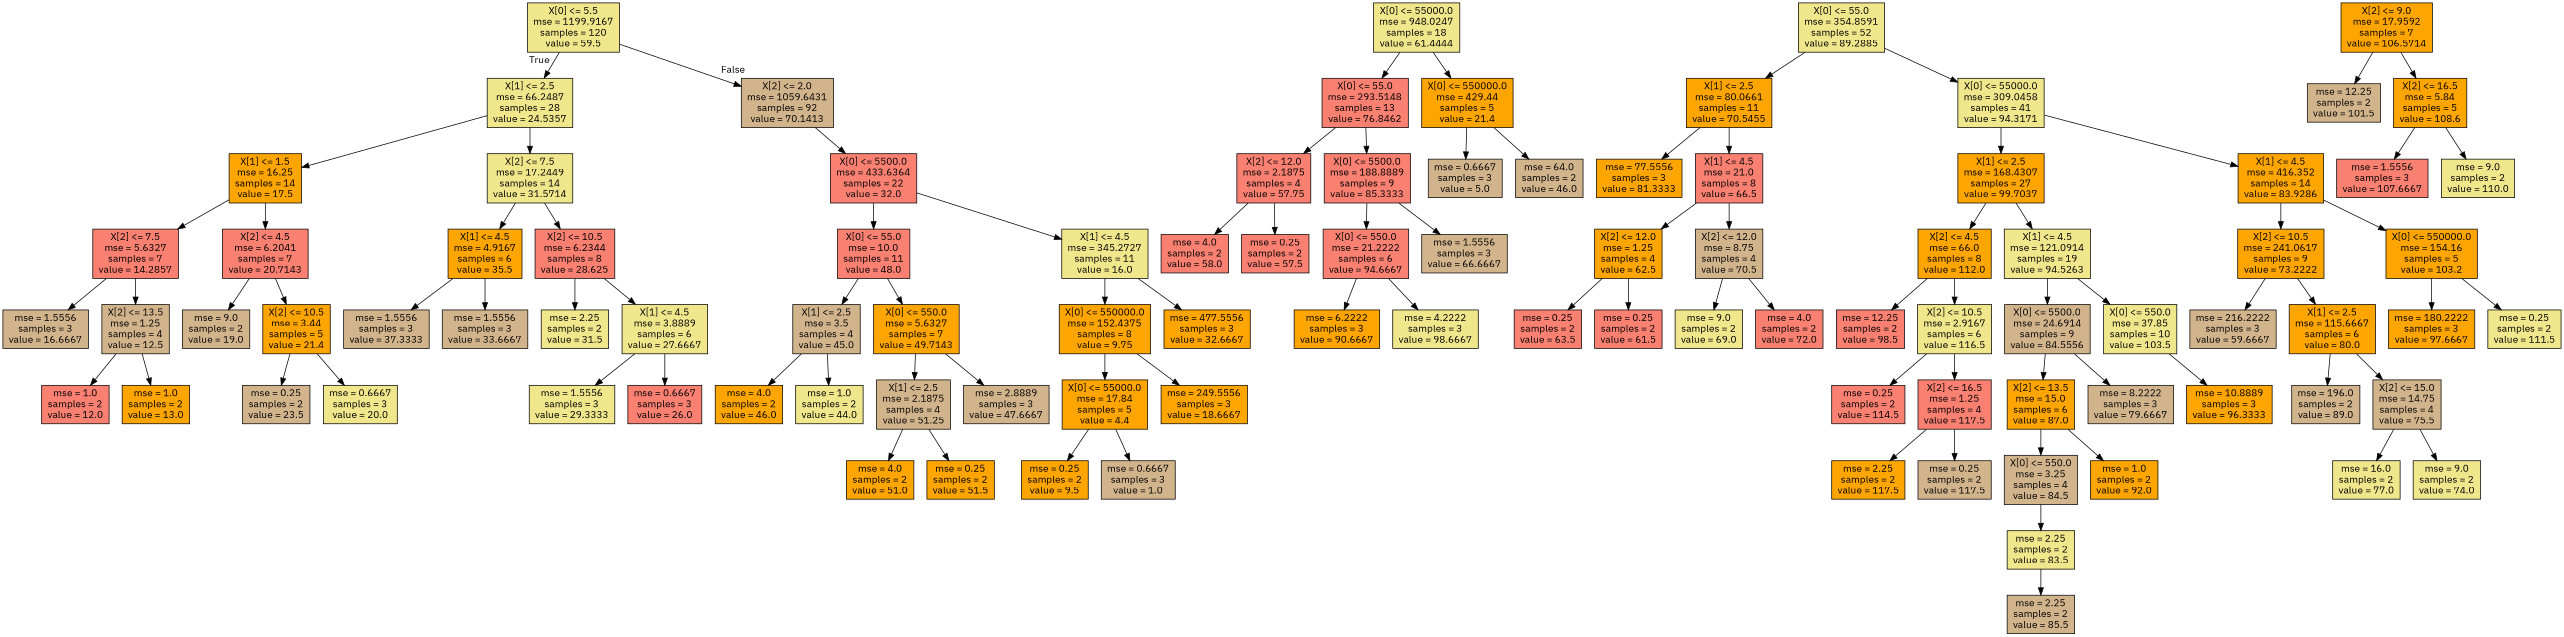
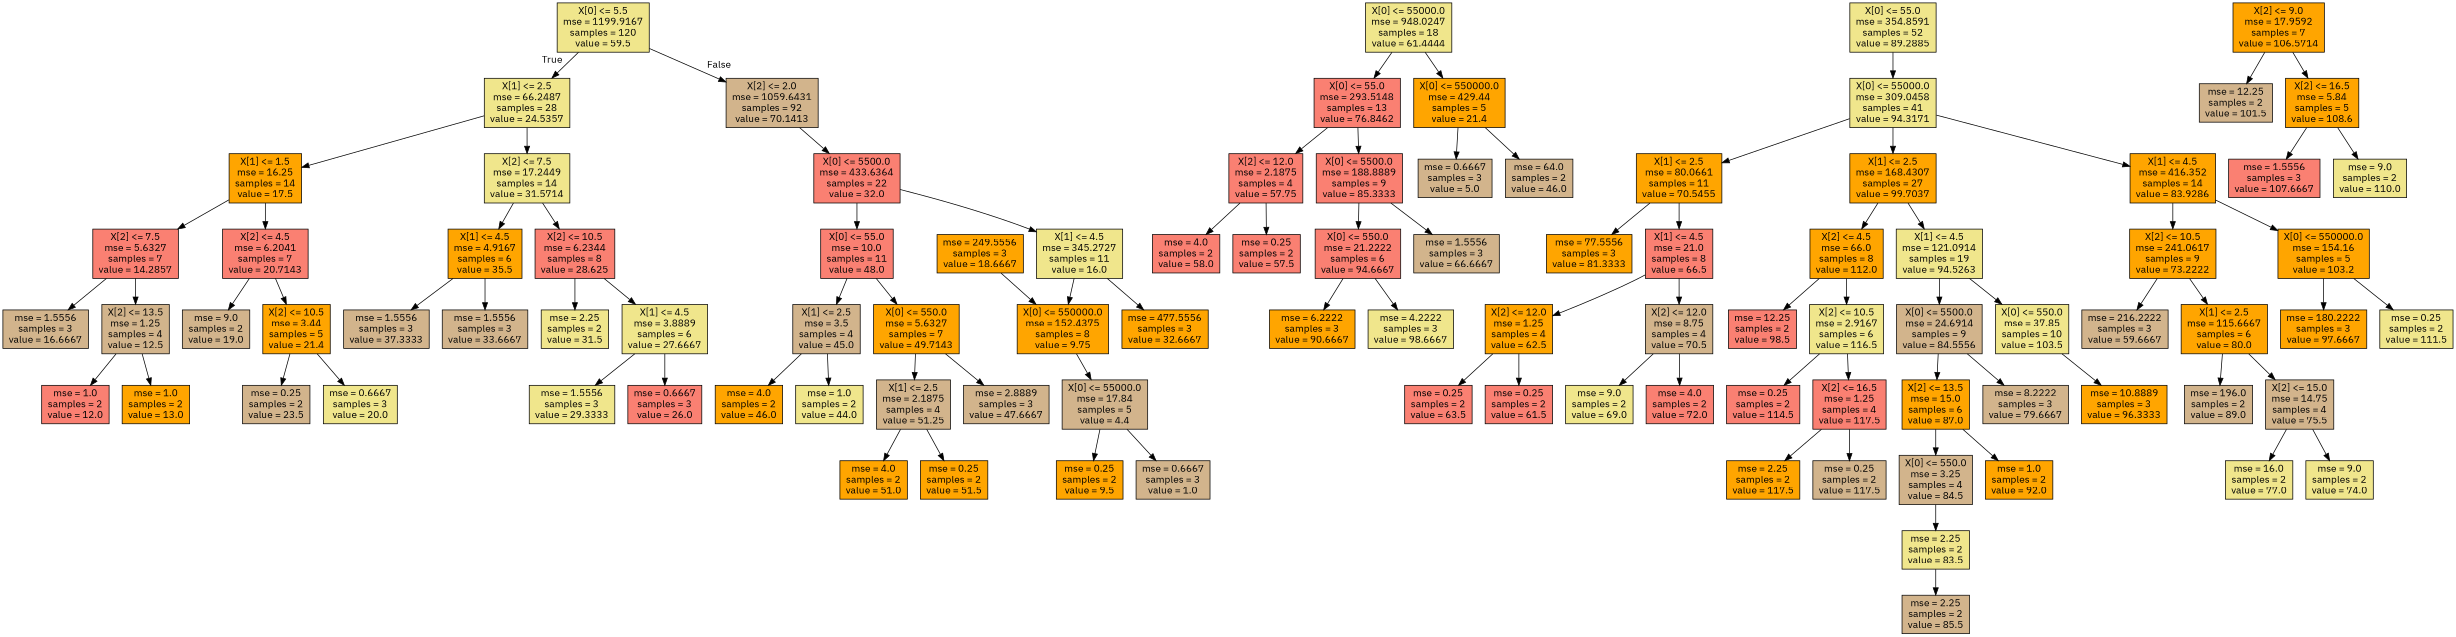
(1788, 63) -> (1789, 140)
(1155, 367) -> (1016, 286)
(1105, 405) -> (1105, 405)
